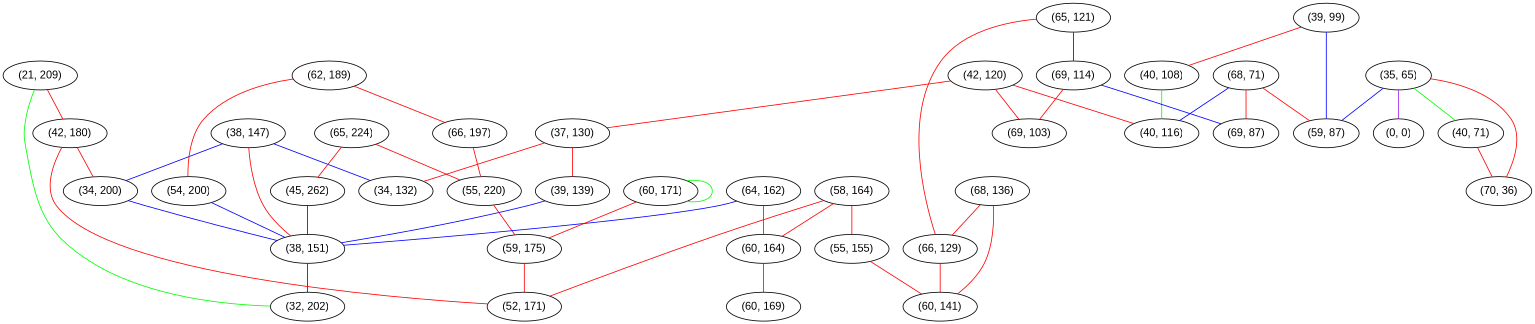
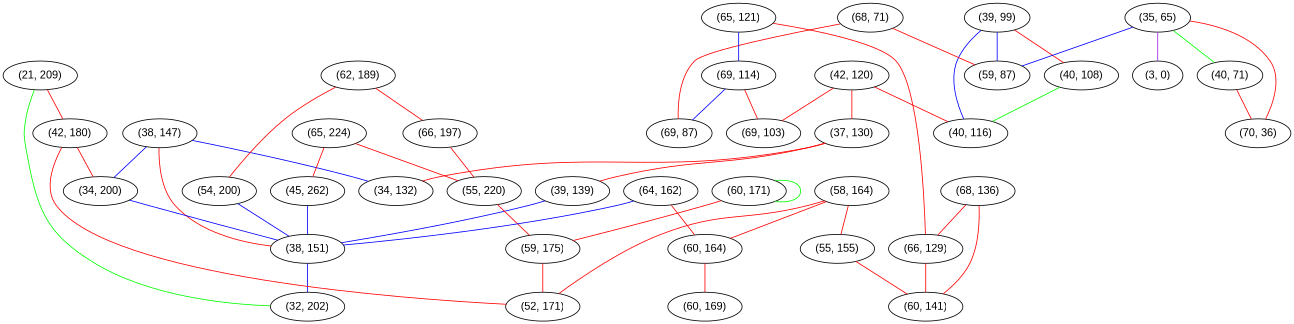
(1204, 104) -> (955, 71)
(1399, 133) -> (1158, 75)
